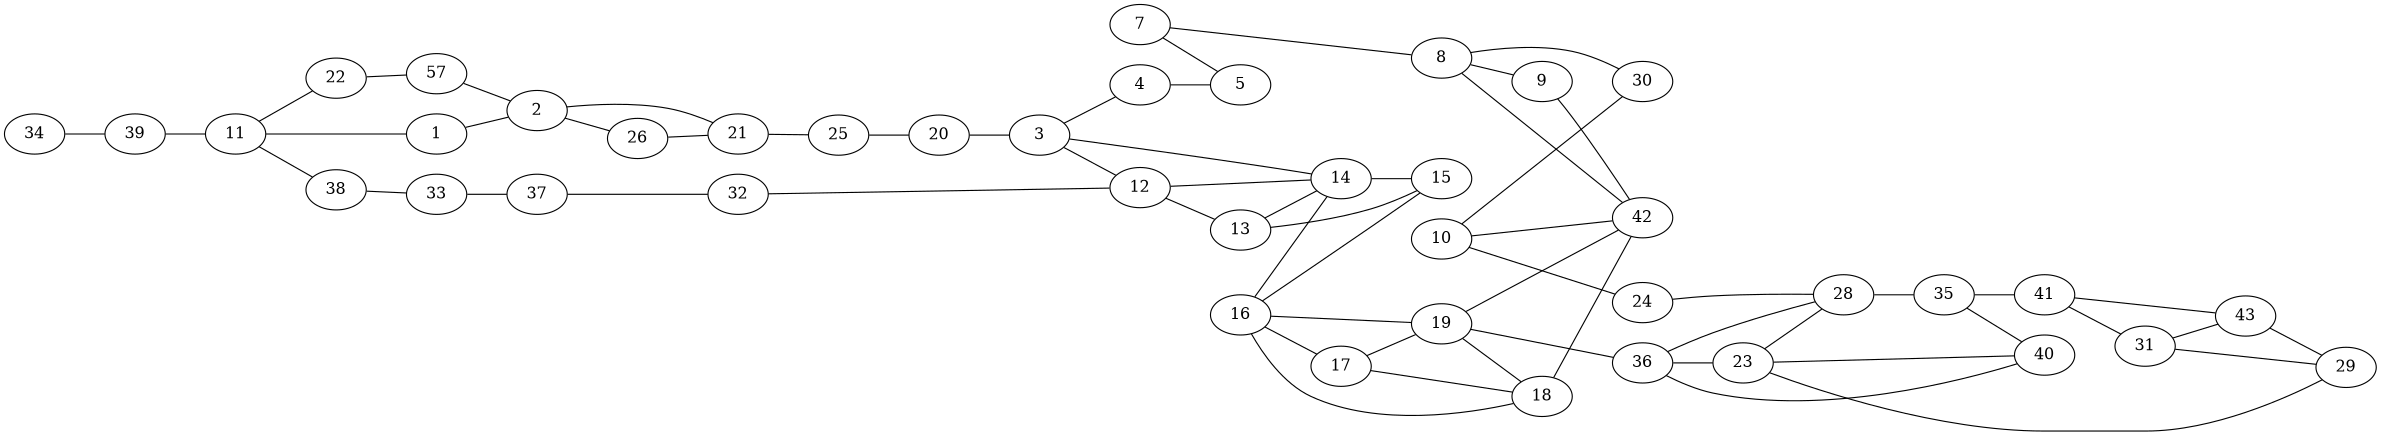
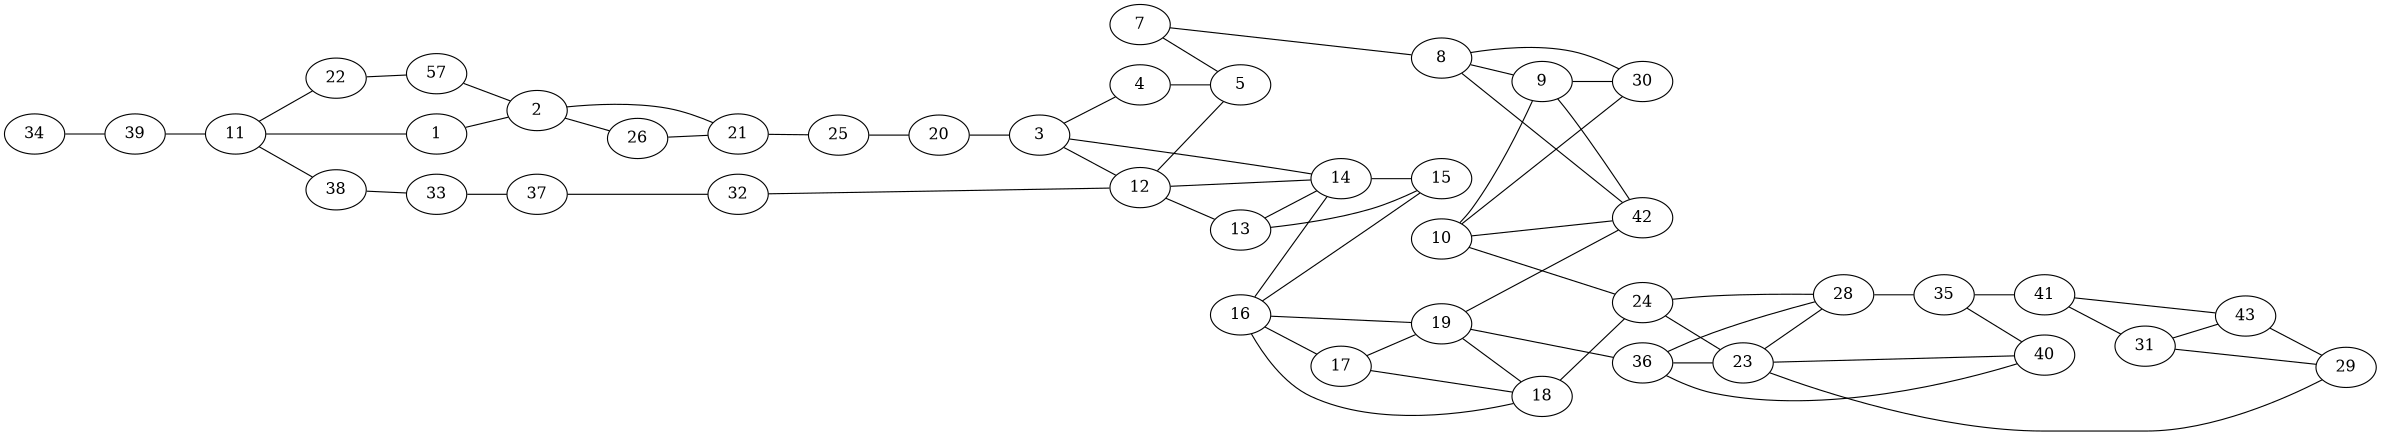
none -> (1593, 82)
none -> (1190, 136)
none -> (1500, 164)
(1592, 307) -> (1596, 346)
none -> (1693, 333)
